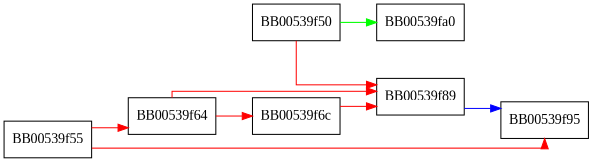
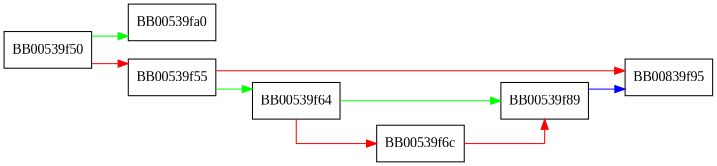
(309, 85) -> (105, 64)
(266, 91) -> (415, 101)
(545, 120) -> (669, 77)
(105, 128) -> (229, 89)
